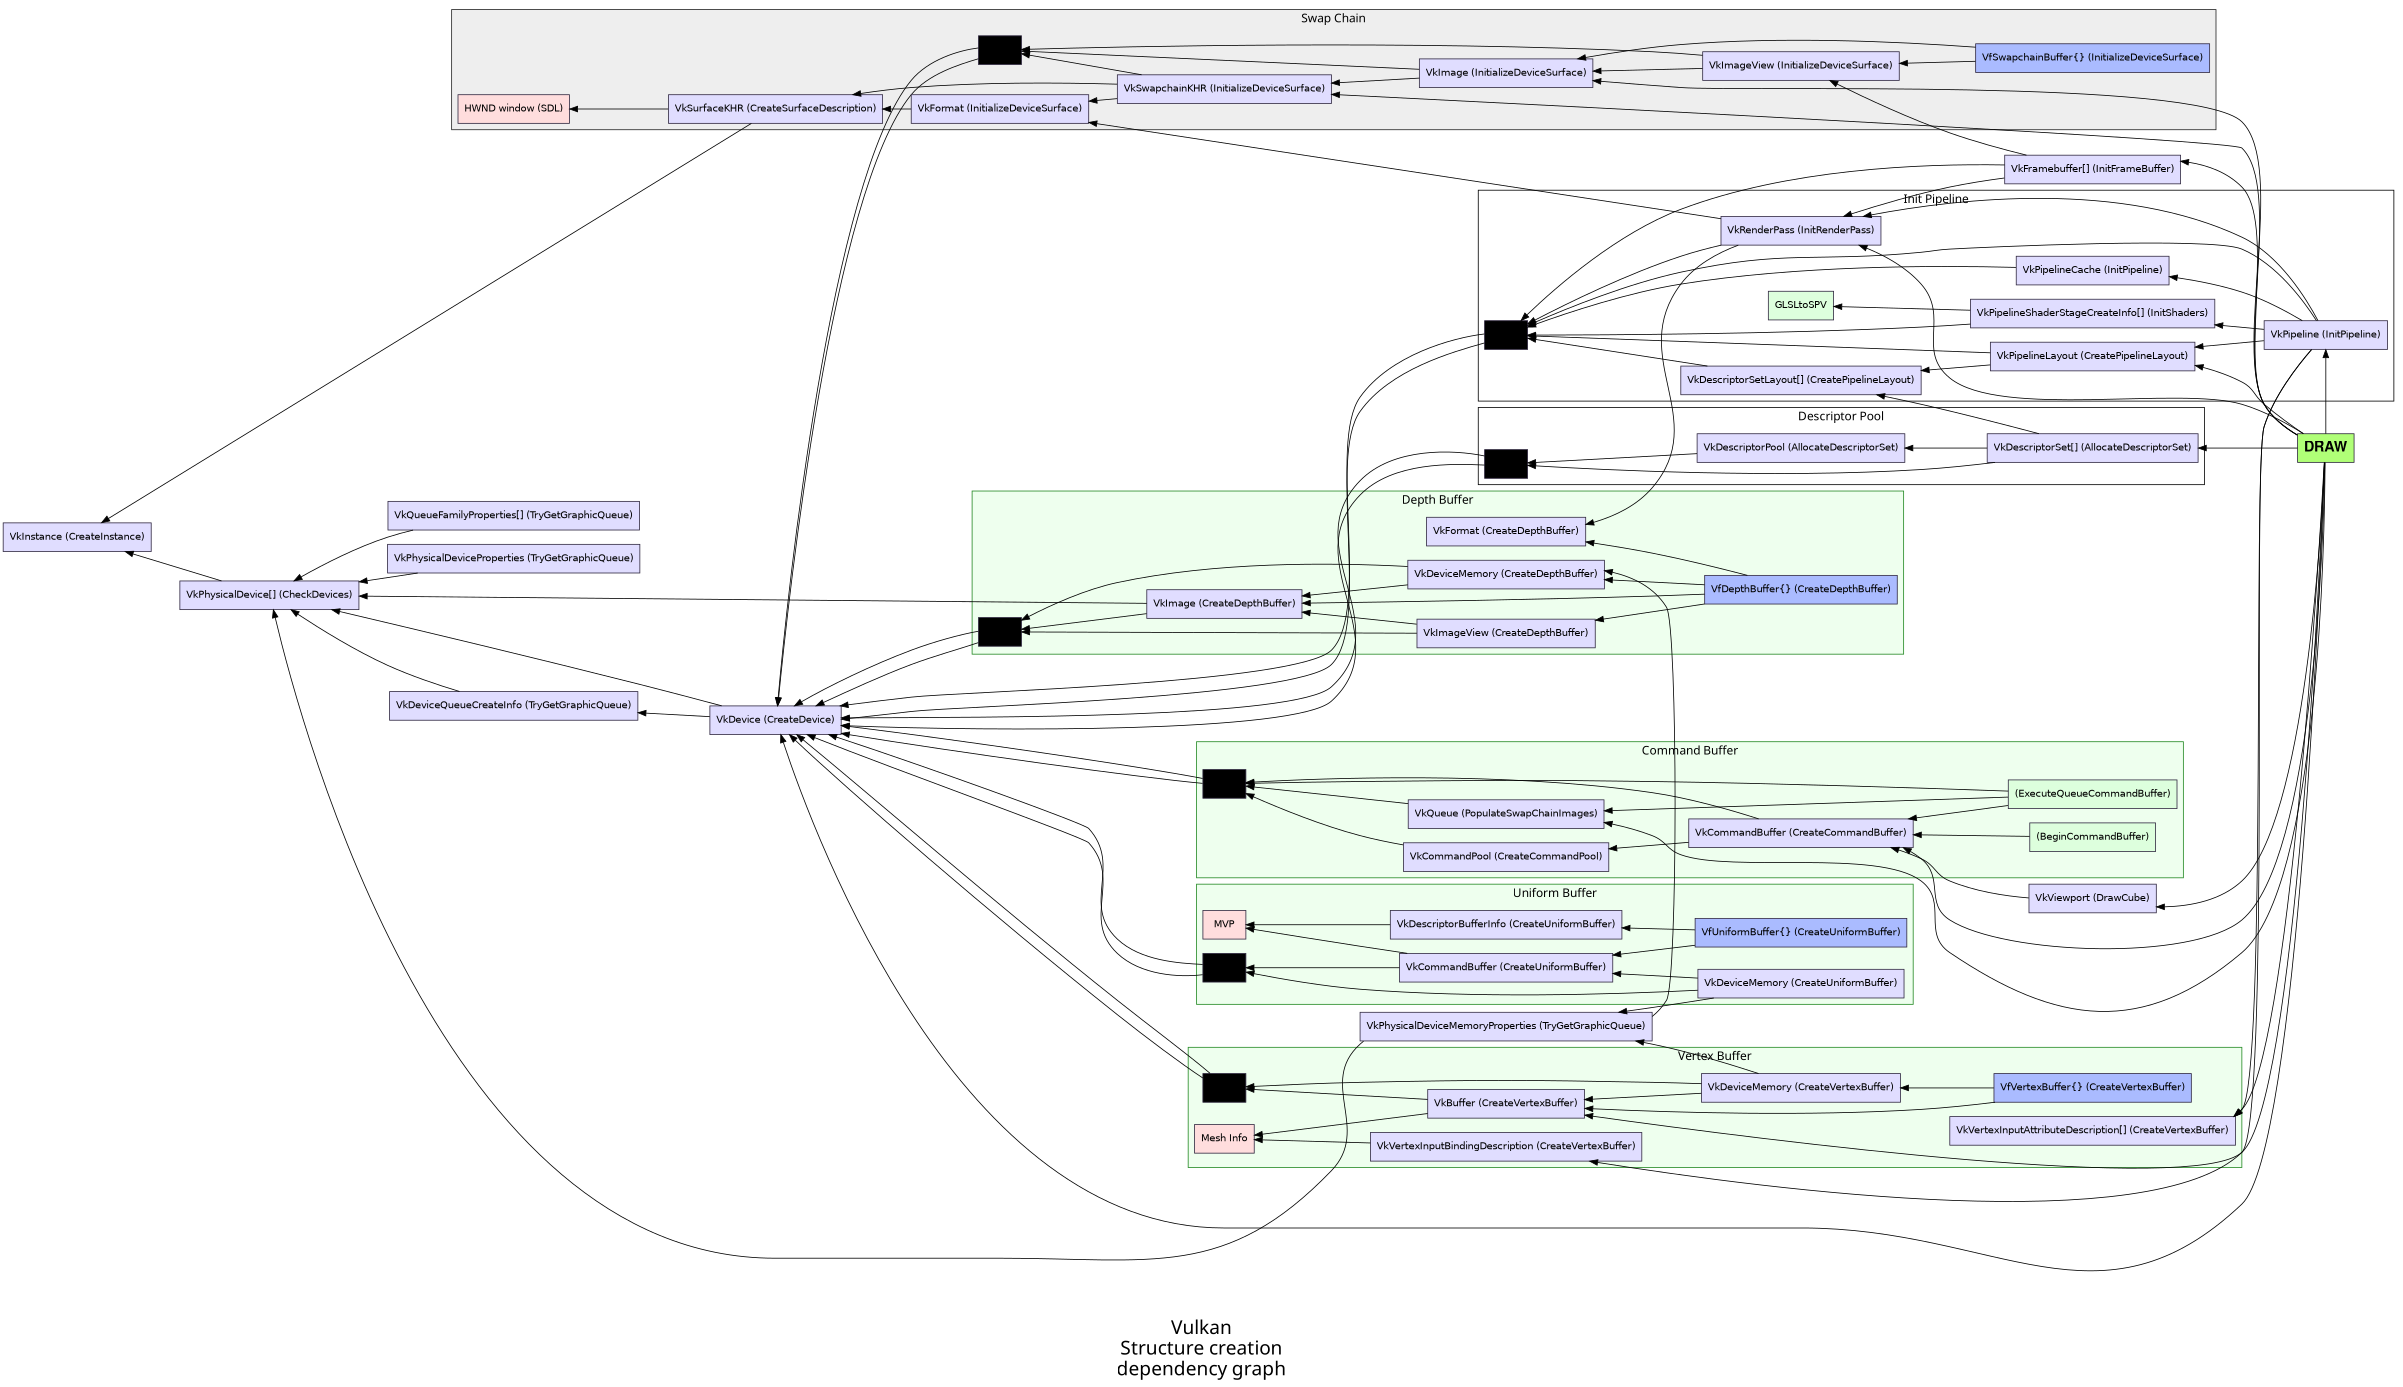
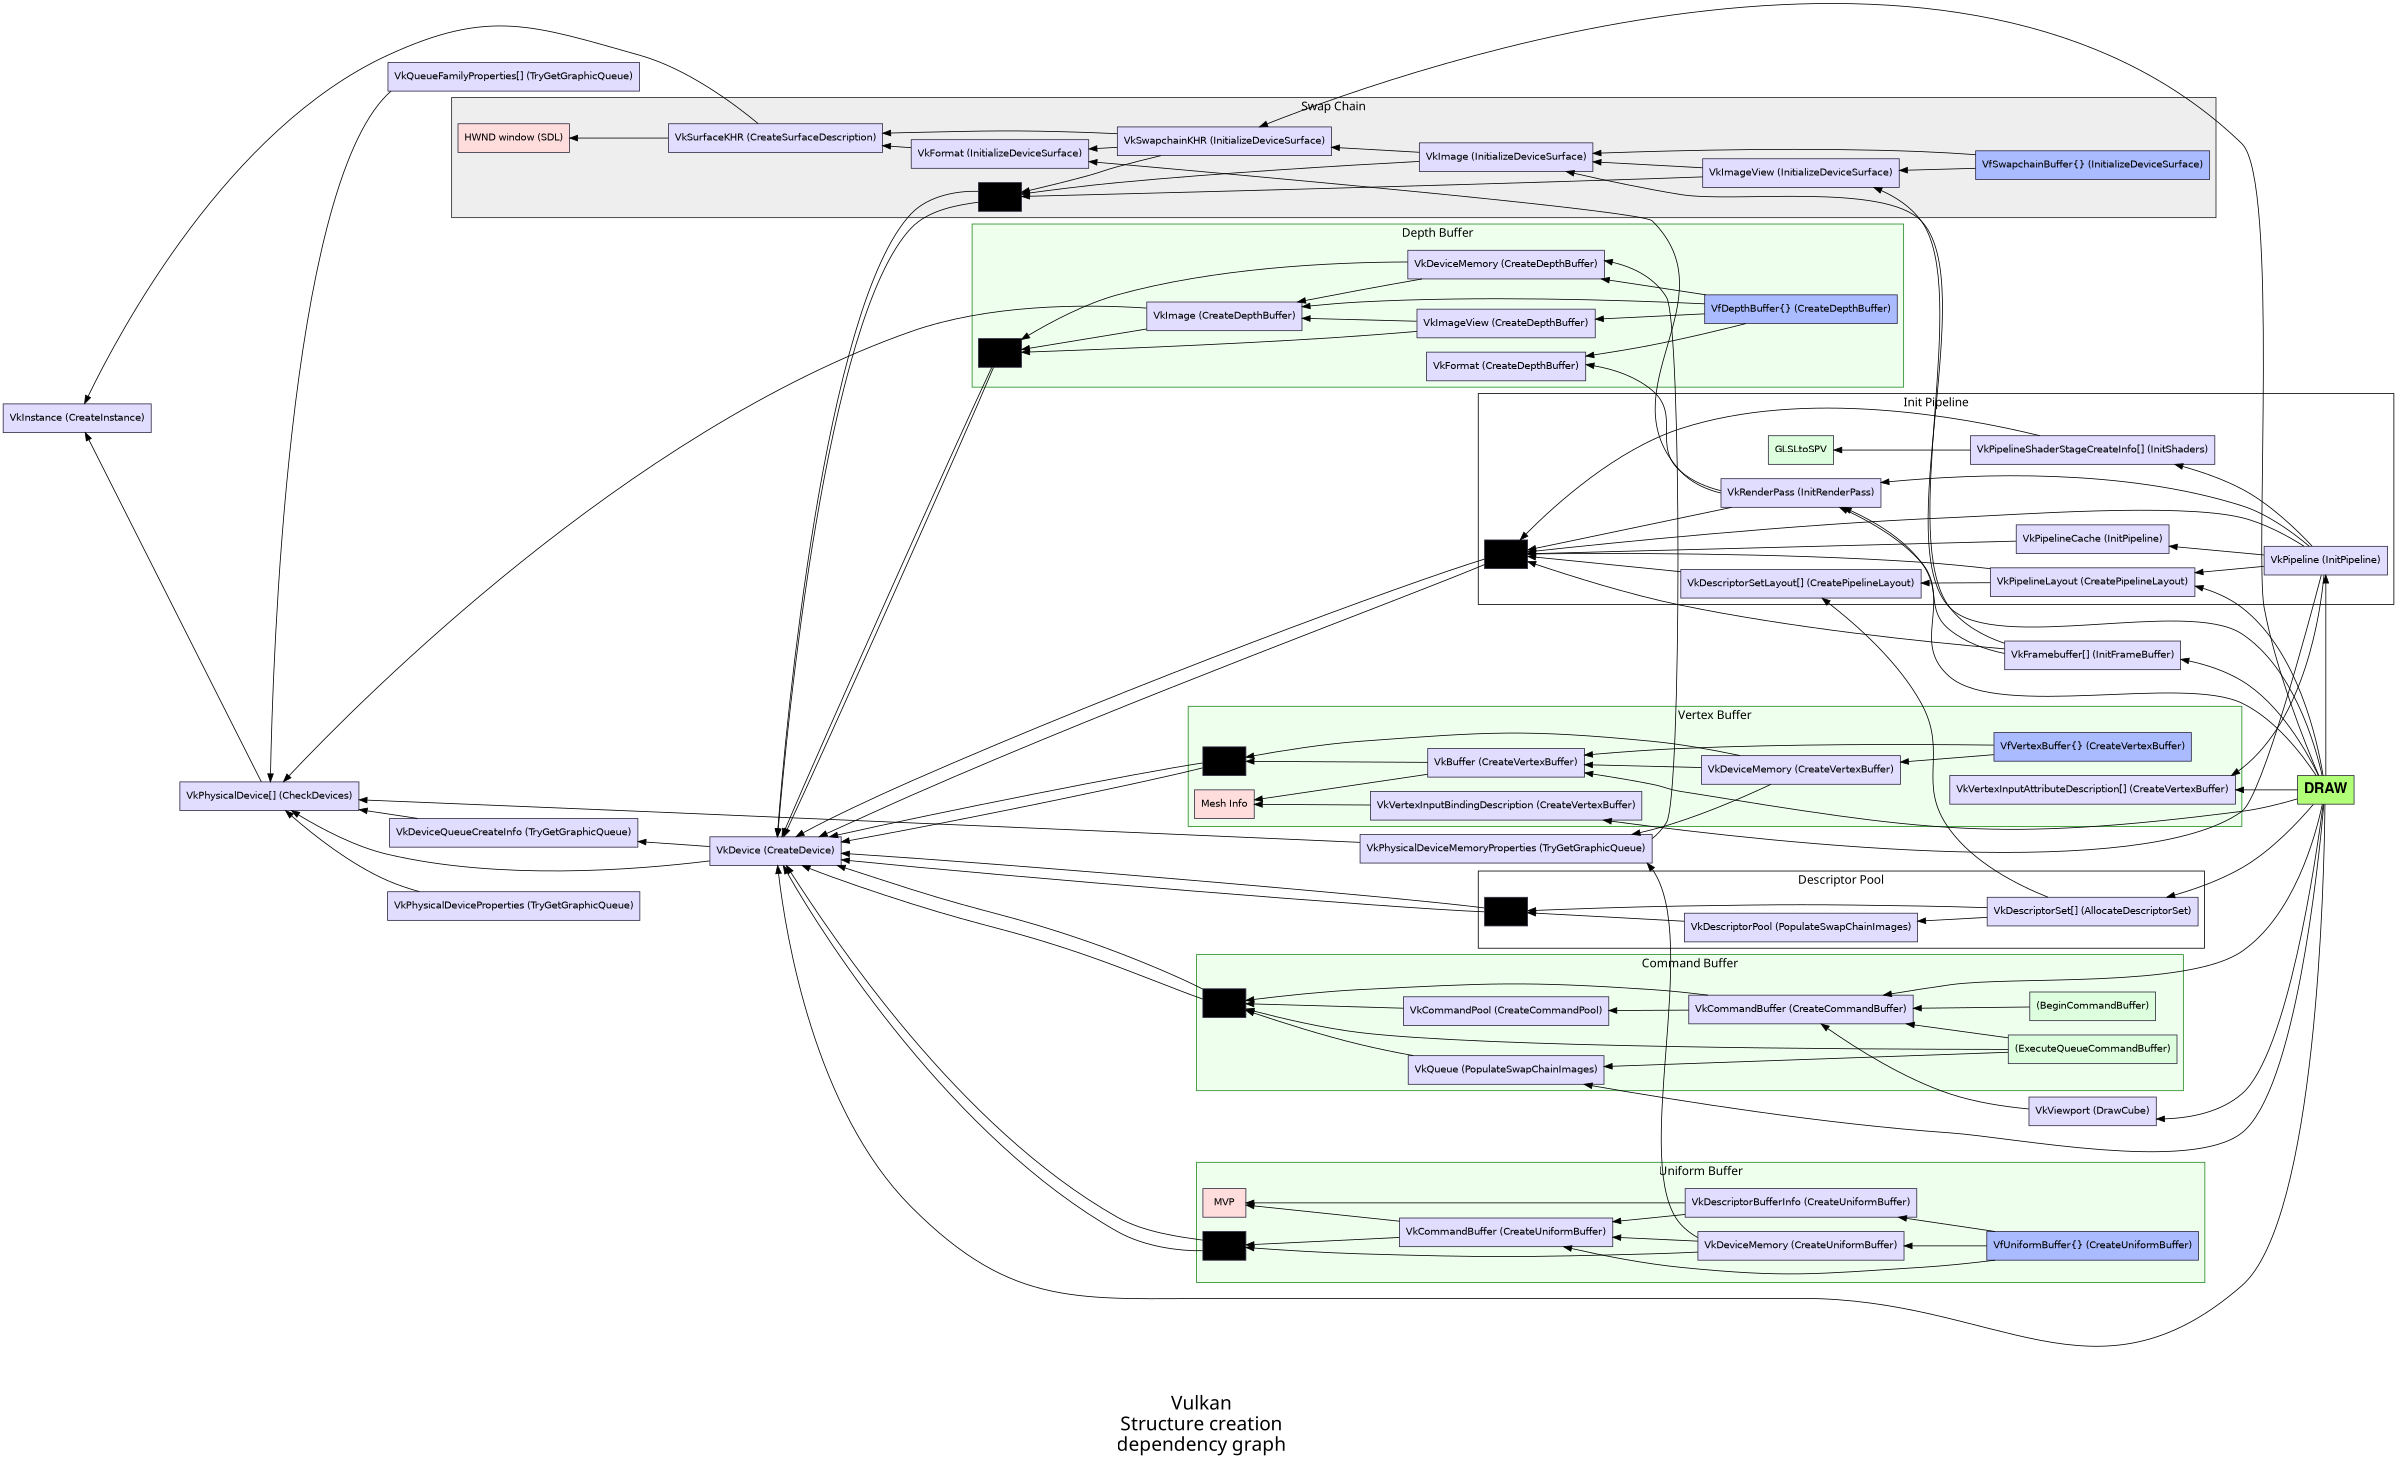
(1801, 448) -> (1801, 928)
none -> (1653, 1218)
none -> (1950, 1246)
